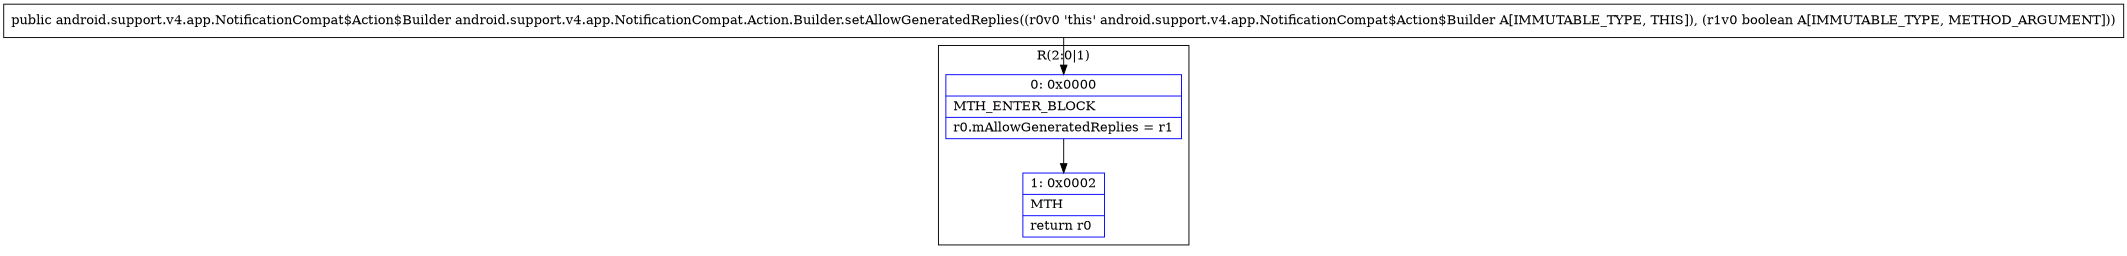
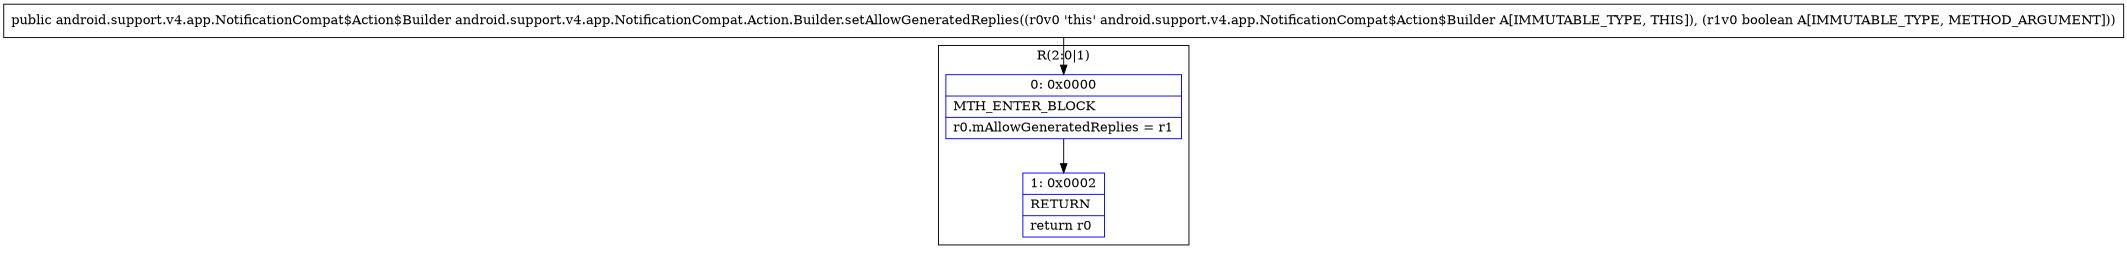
(1047, 205) -> (1060, 205)
